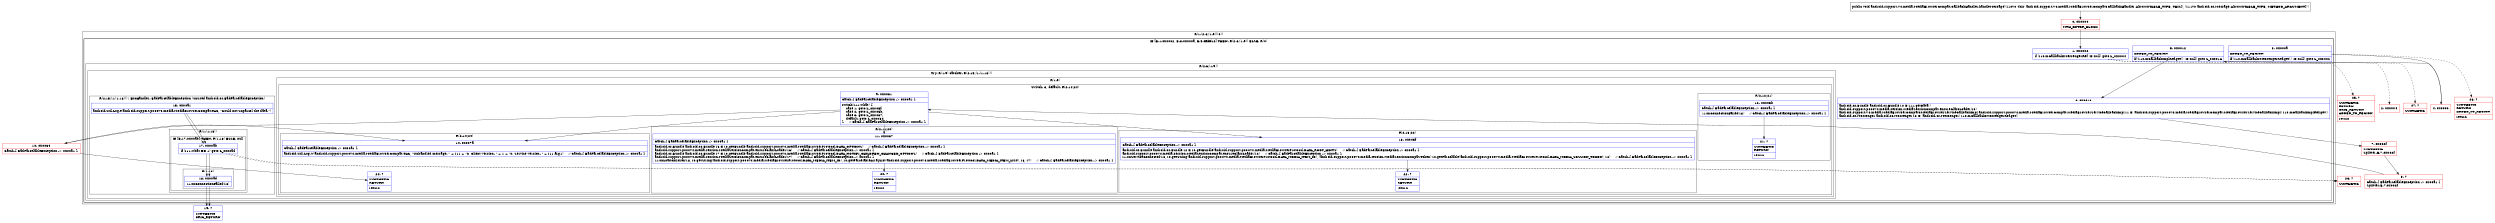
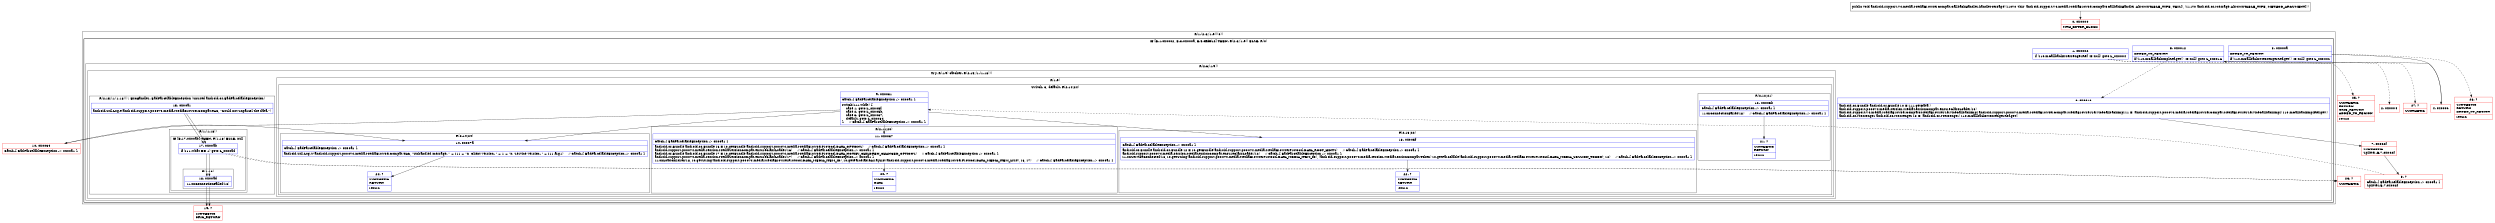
(2080, 37) -> none
(2134, 79) -> (2134, 79)
(1659, 124) -> (1659, 124)
(215, 167) -> (423, 165)
(881, 183) -> (879, 183)
(208, 213) -> (208, 213)
